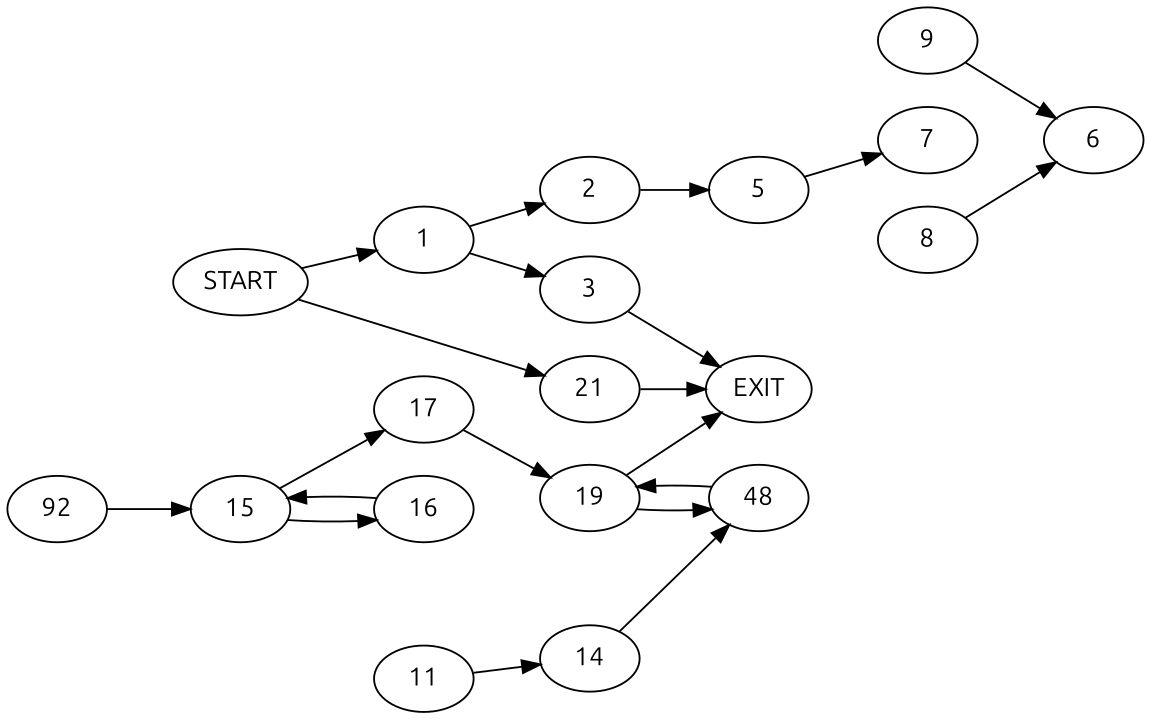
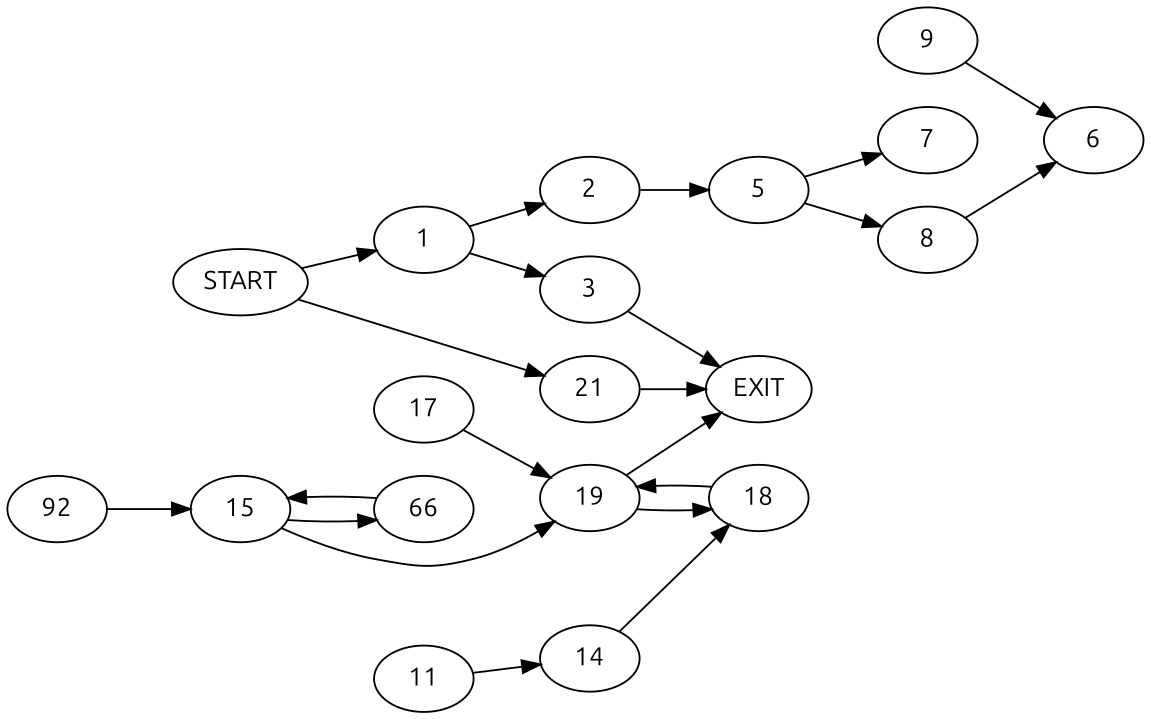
none -> (834, 212)
(323, 464) -> (410, 565)
(759, 498) -> (759, 498)
(424, 509) -> (424, 509)
